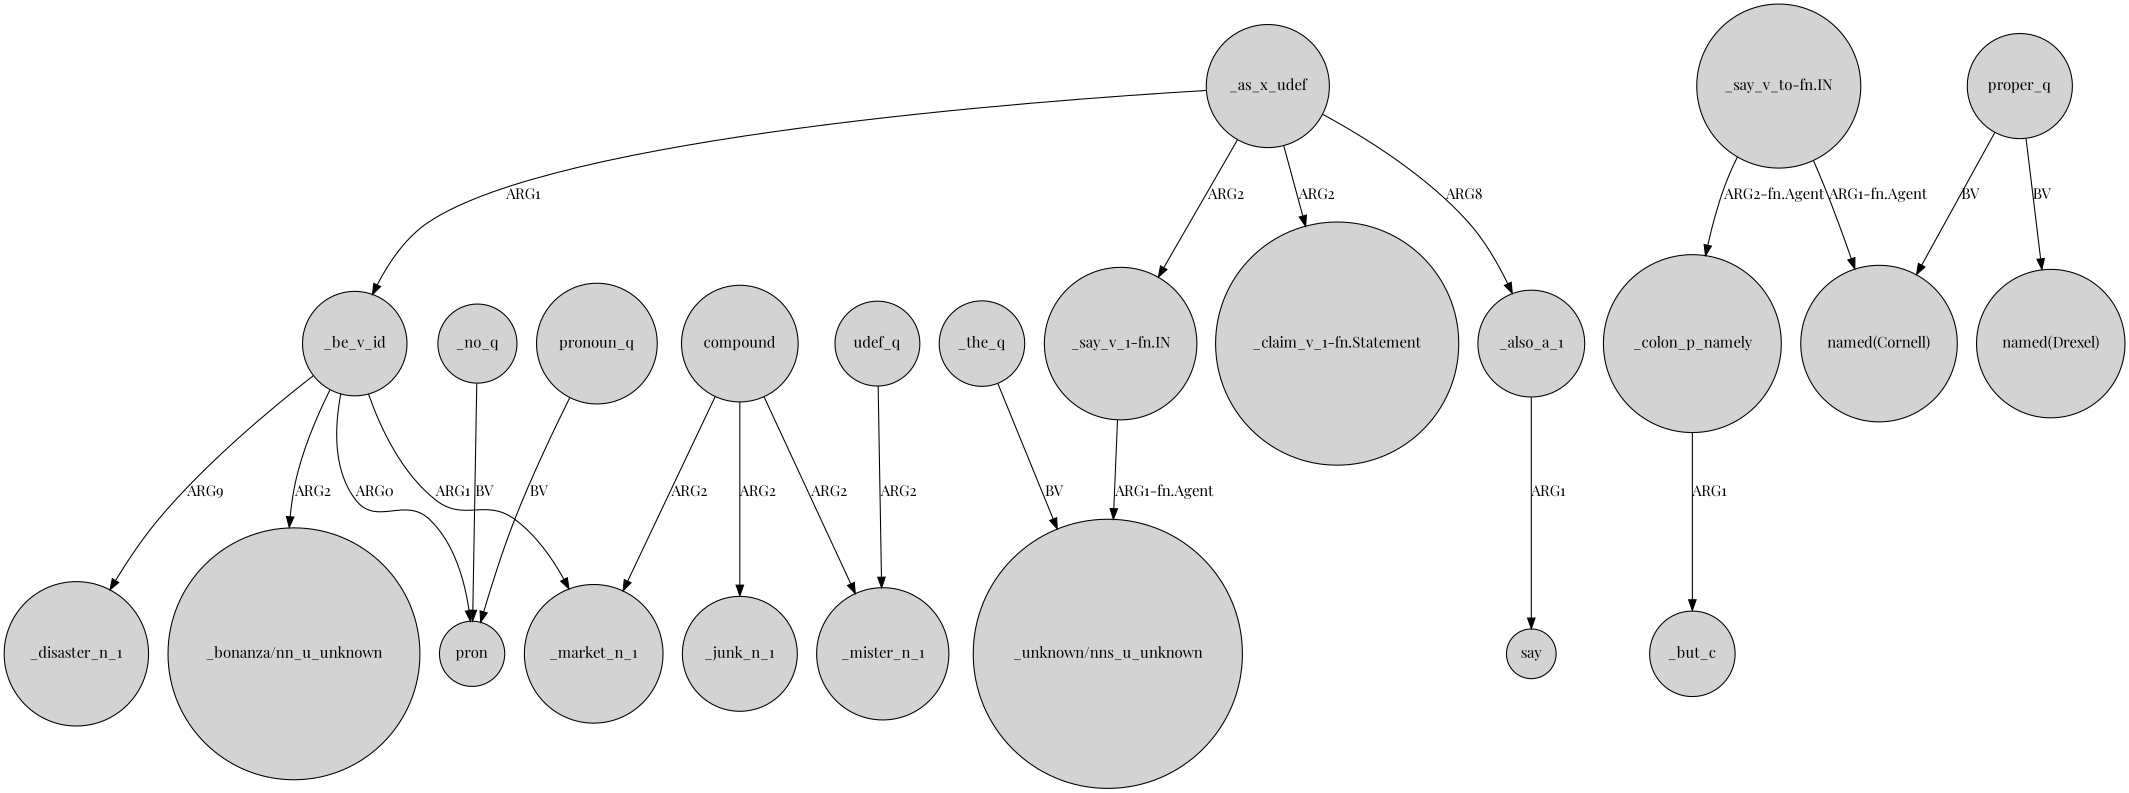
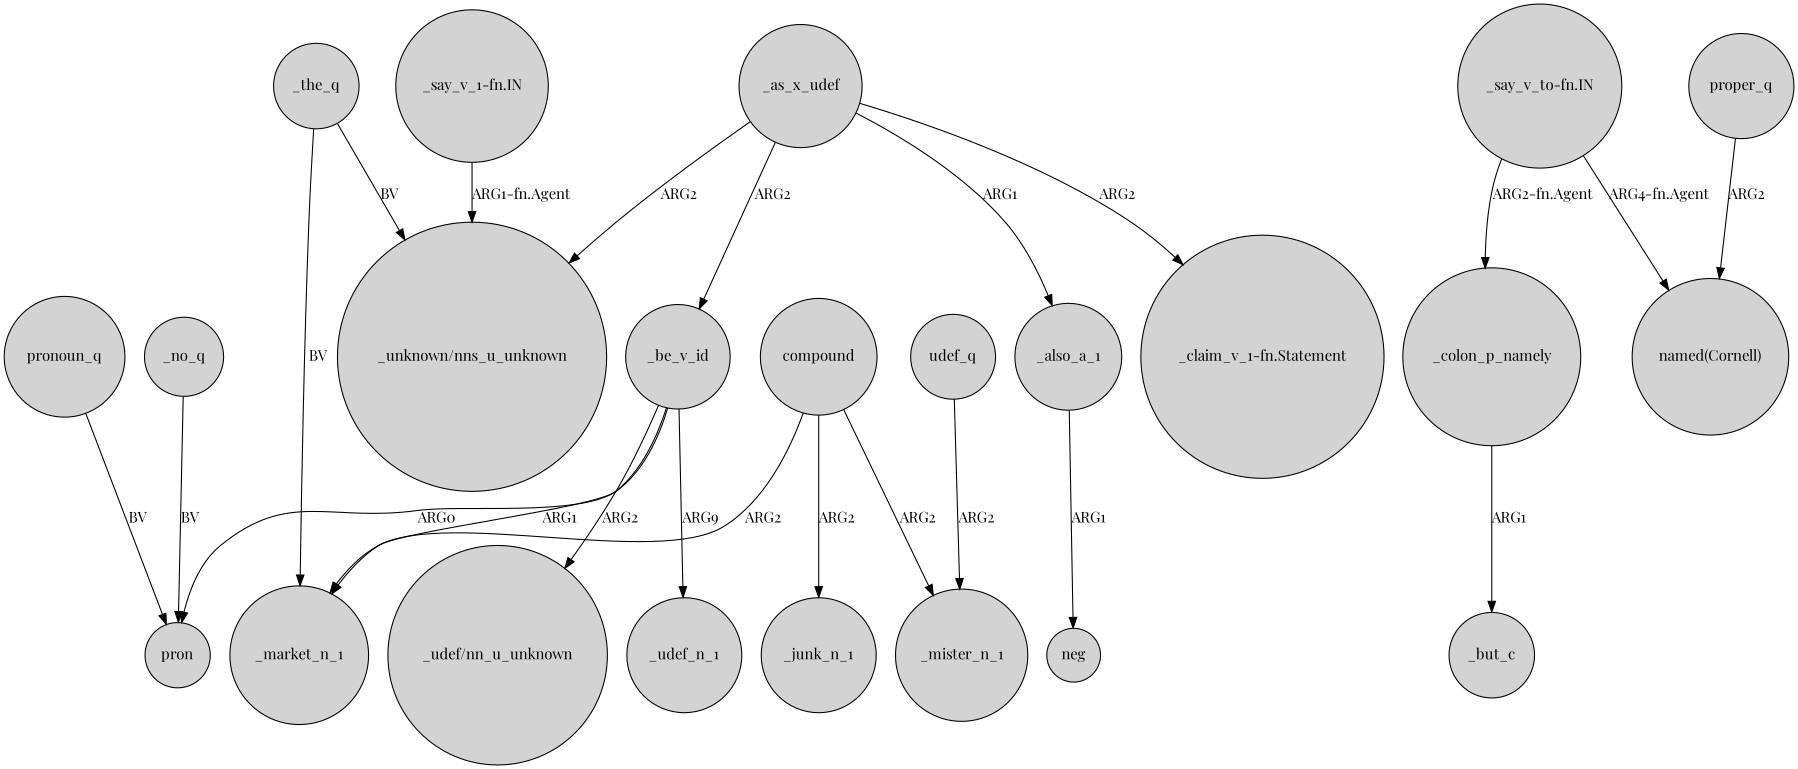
(524, 195) -> (773, 195)
(1465, 195) -> (1001, 195)
(1879, 195) -> (1659, 195)
(1971, 195) -> (1747, 195)
(1201, 204) -> (662, 186)
(2051, 344) -> none
none -> (305, 352)
(76, 654) -> (684, 655)
(294, 654) -> (498, 655)
(1531, 654) -> (1074, 655)
